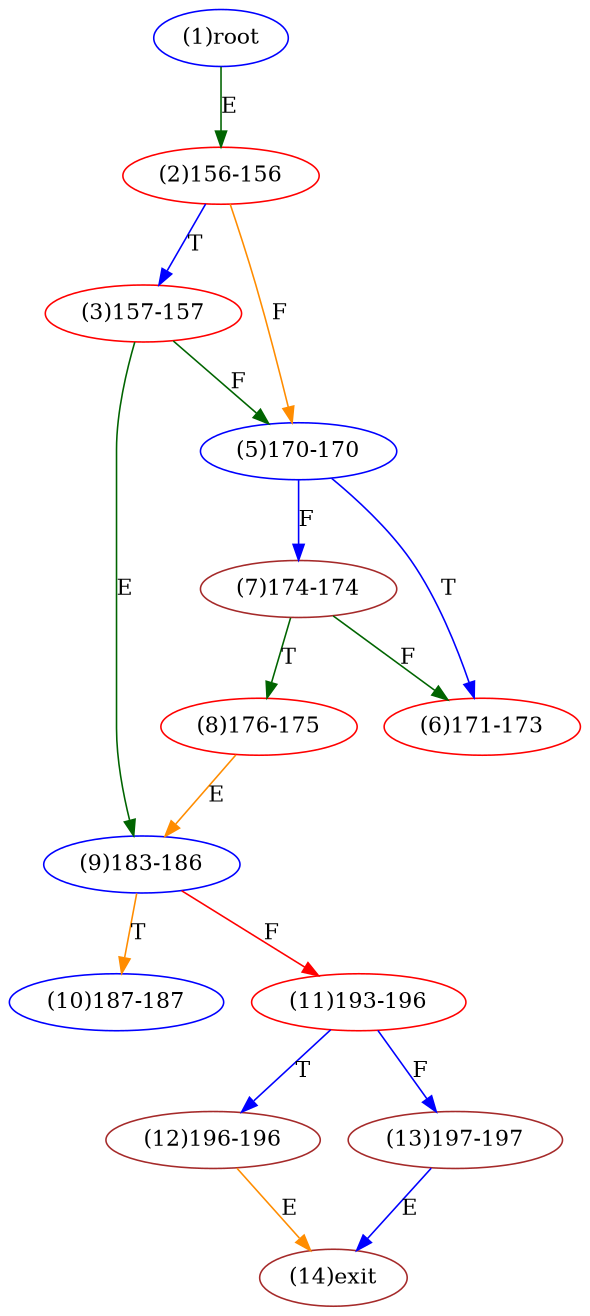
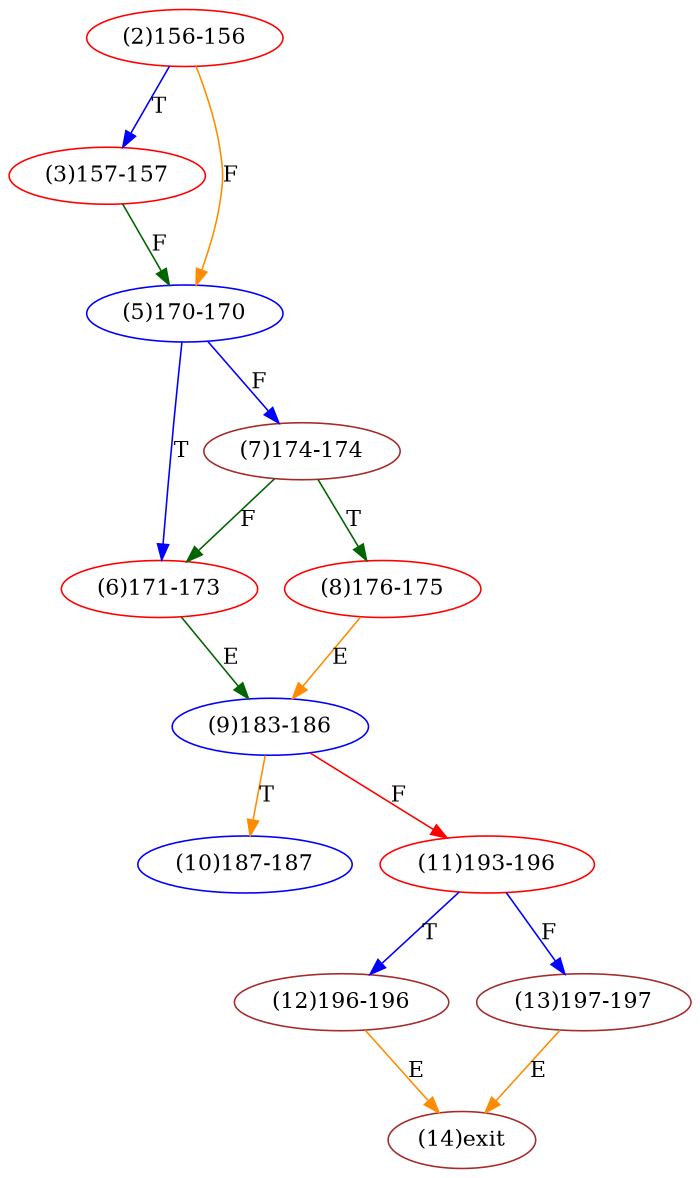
(221, 38) -> none
(117, 581) -> (210, 652)
(399, 1203) -> (528, 1066)
